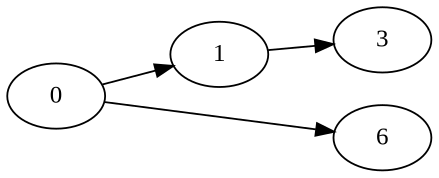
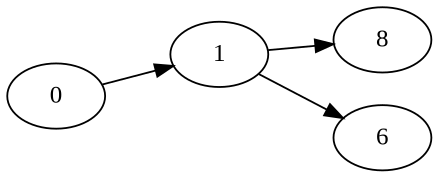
(382, 40) -> (382, 40)
(210, 116) -> (293, 92)
